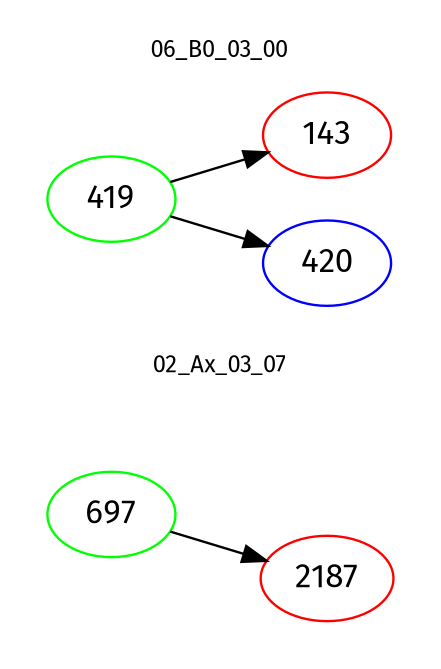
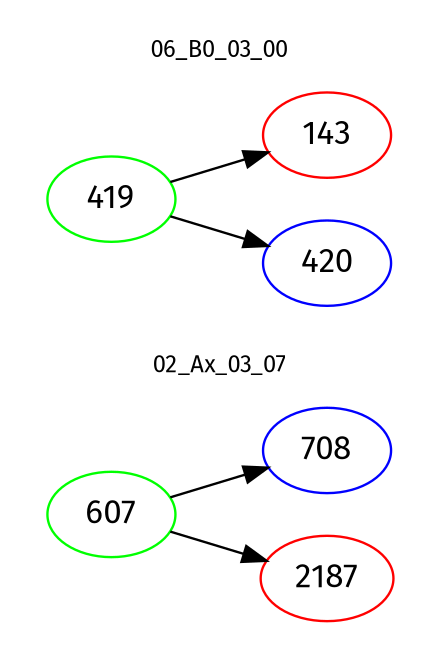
none -> (327, 450)
(111, 514) -> (111, 514)
